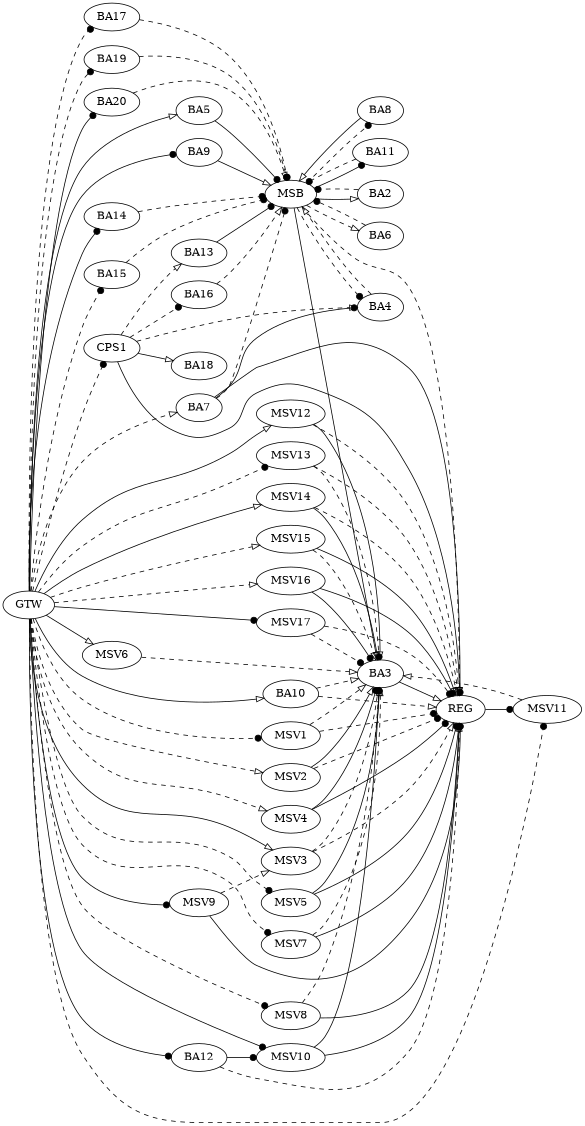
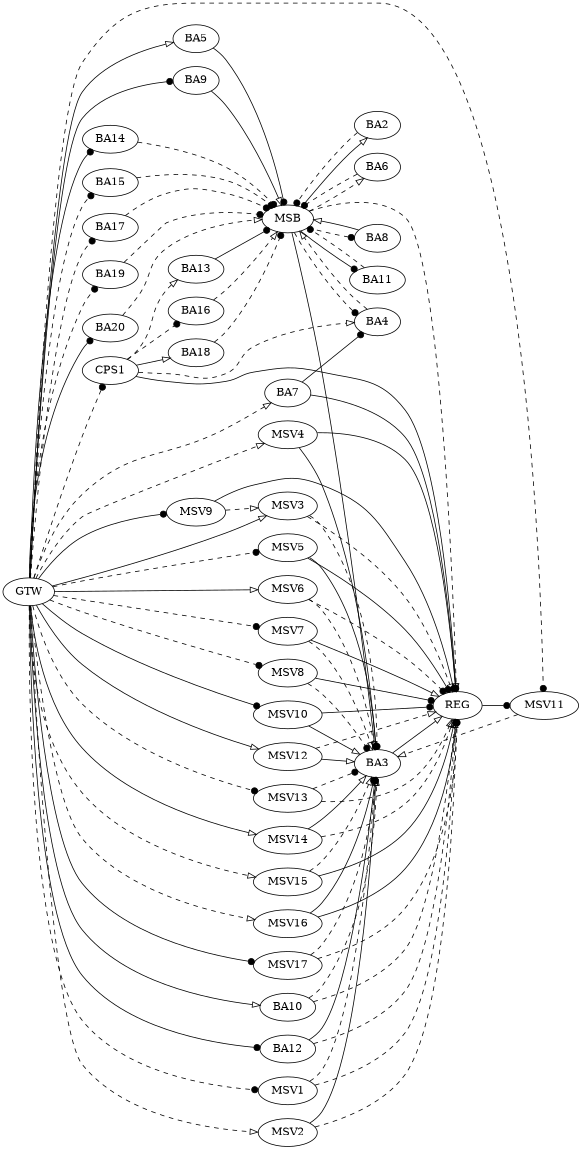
(255, 309) -> (252, 294)
none -> (378, 639)
(238, 1058) -> (347, 956)
